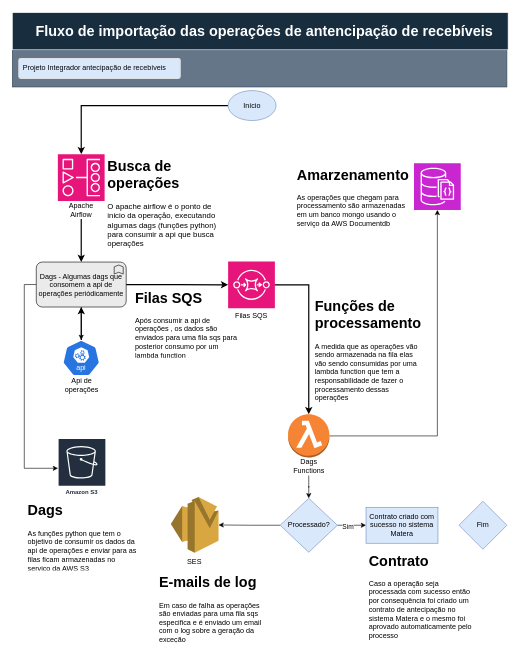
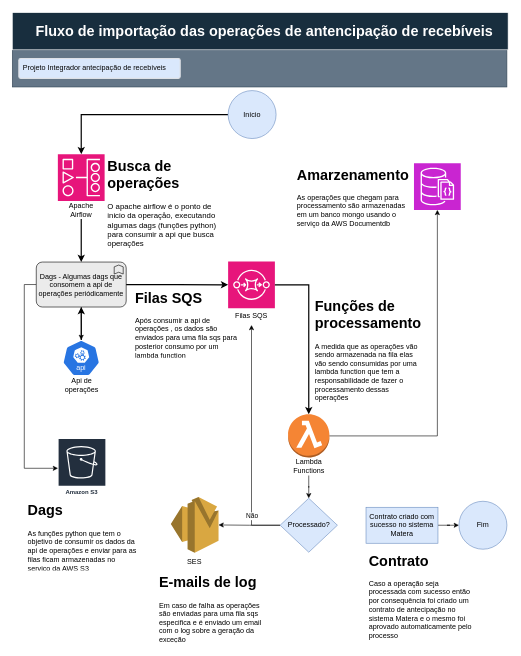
(252, 105) -> (252, 114)
none -> (252, 426)
(309, 467) -> (309, 467)
(351, 525) -> none
none -> (447, 525)
(483, 525) -> (483, 525)
